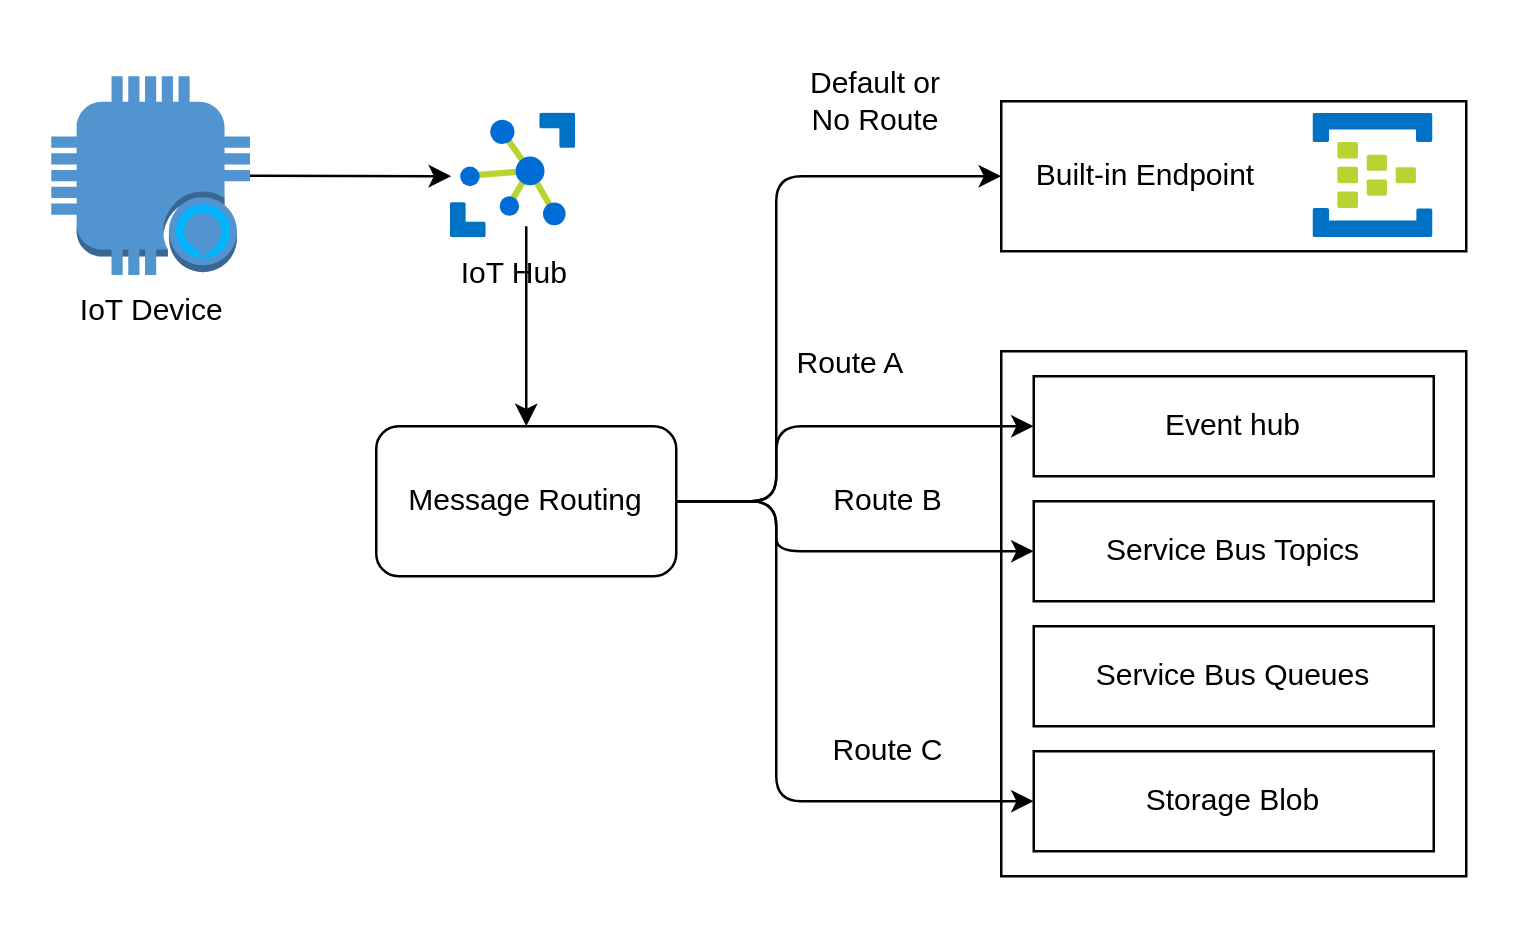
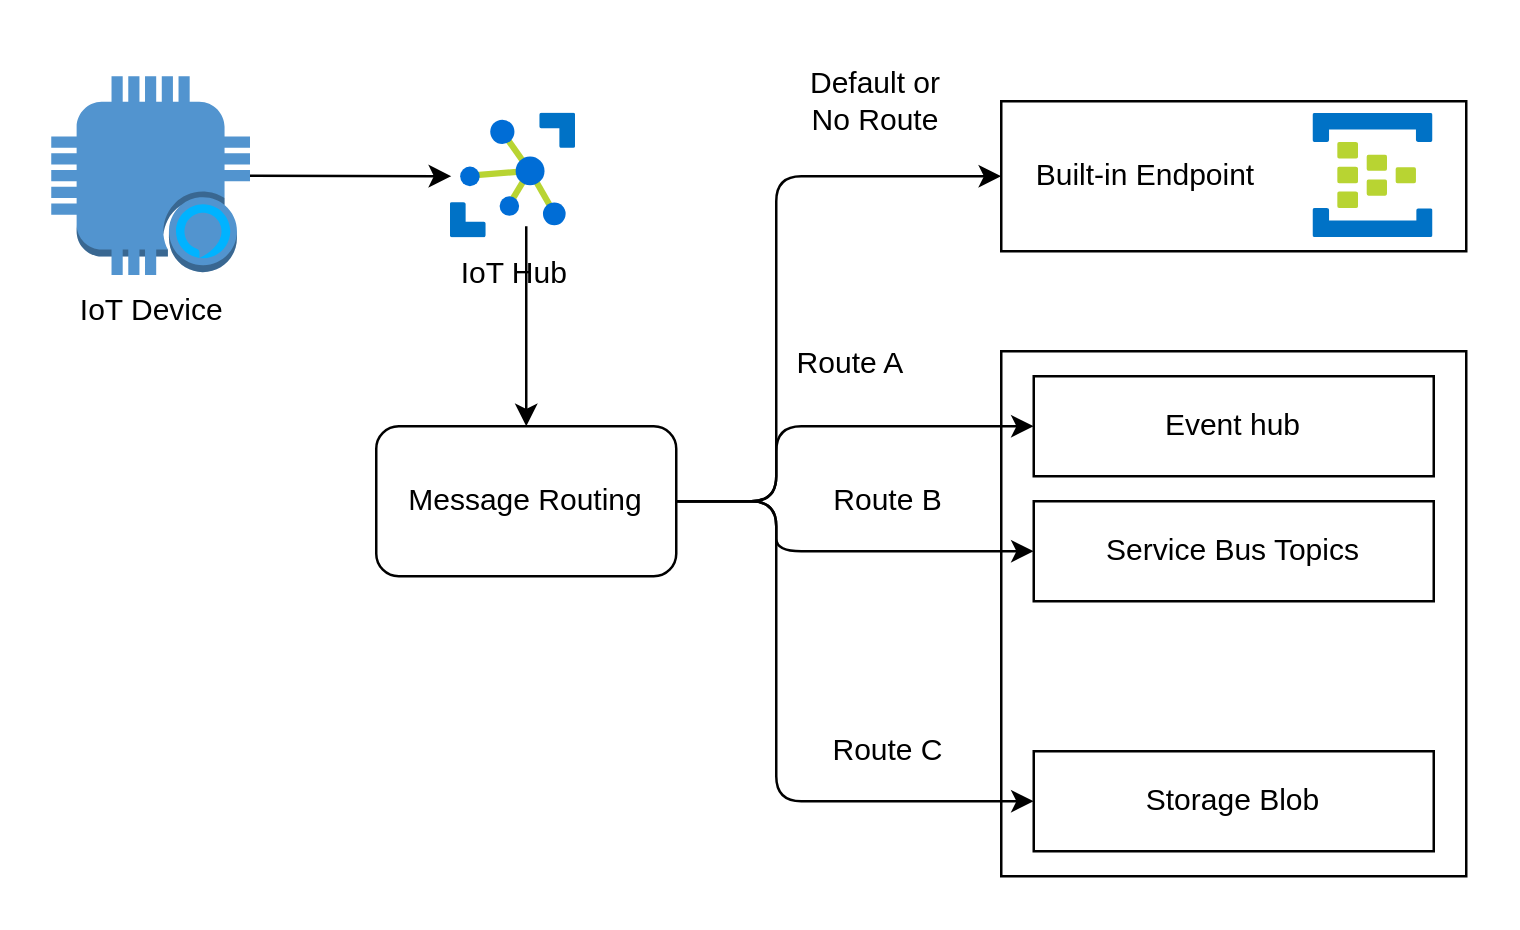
(1234, 676) -> none
